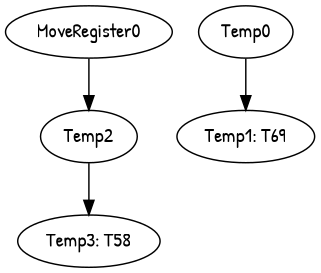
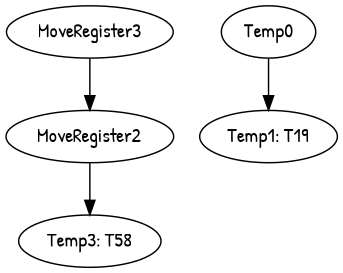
(89, 32) -> (90, 32)
(89, 137) -> (90, 137)
(246, 137) -> (269, 137)
